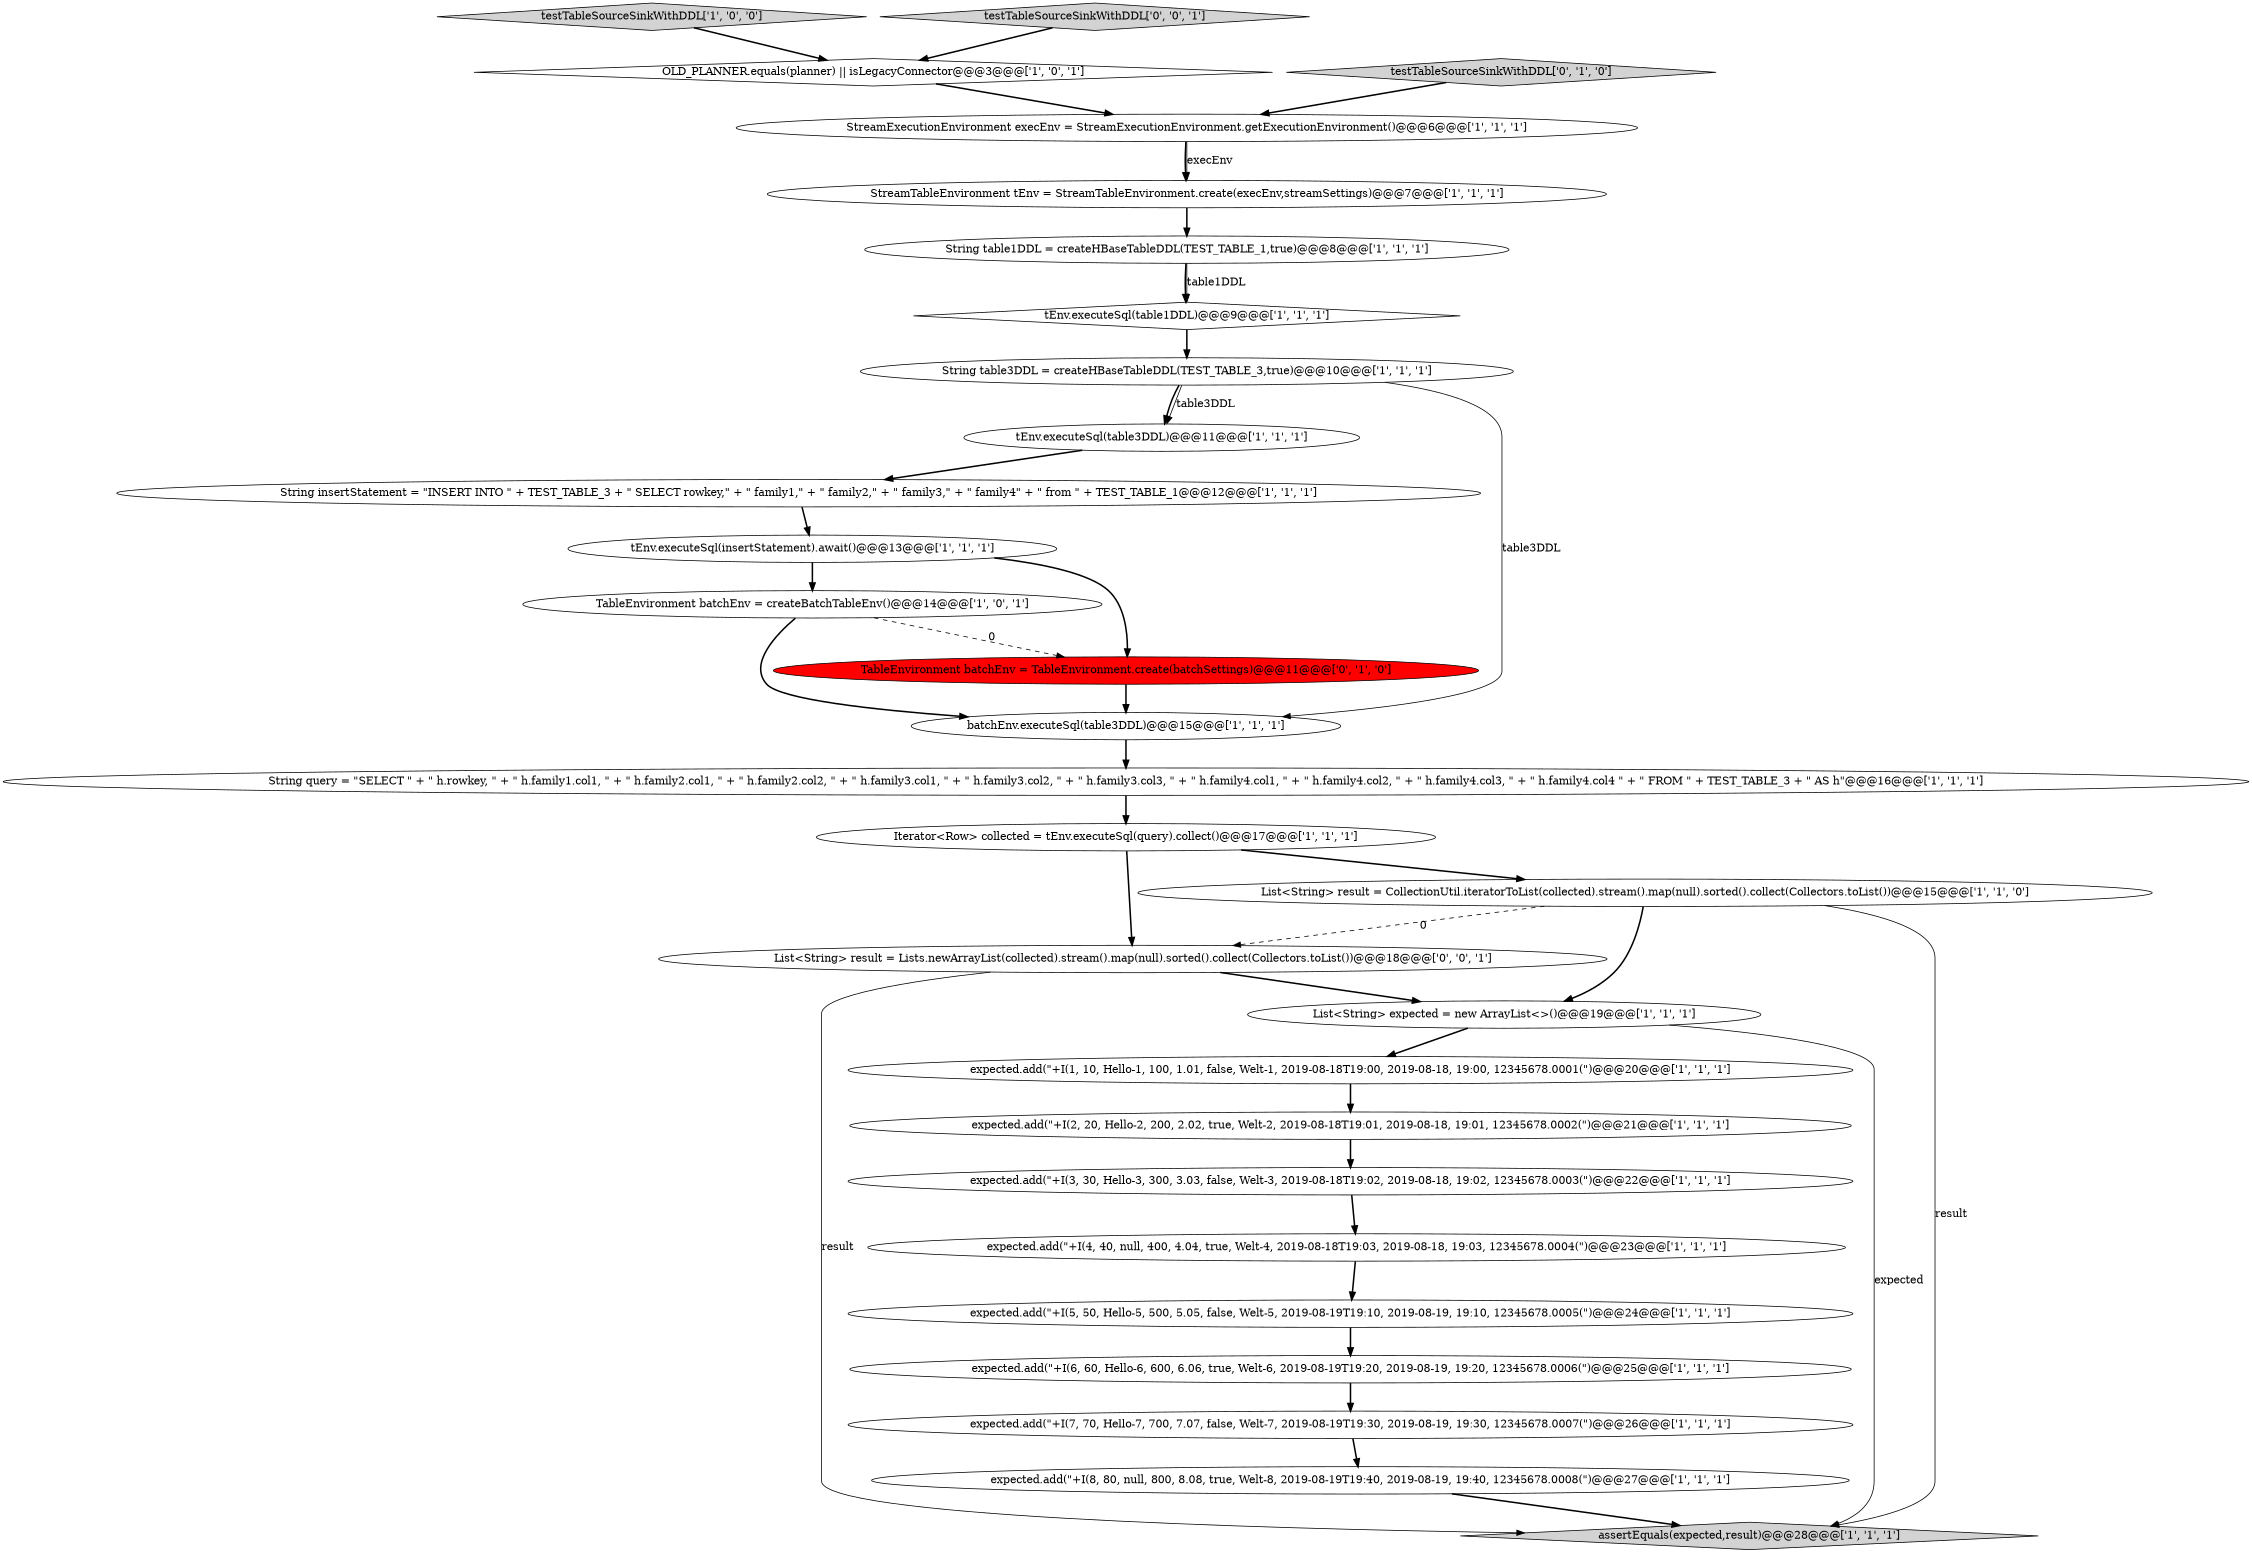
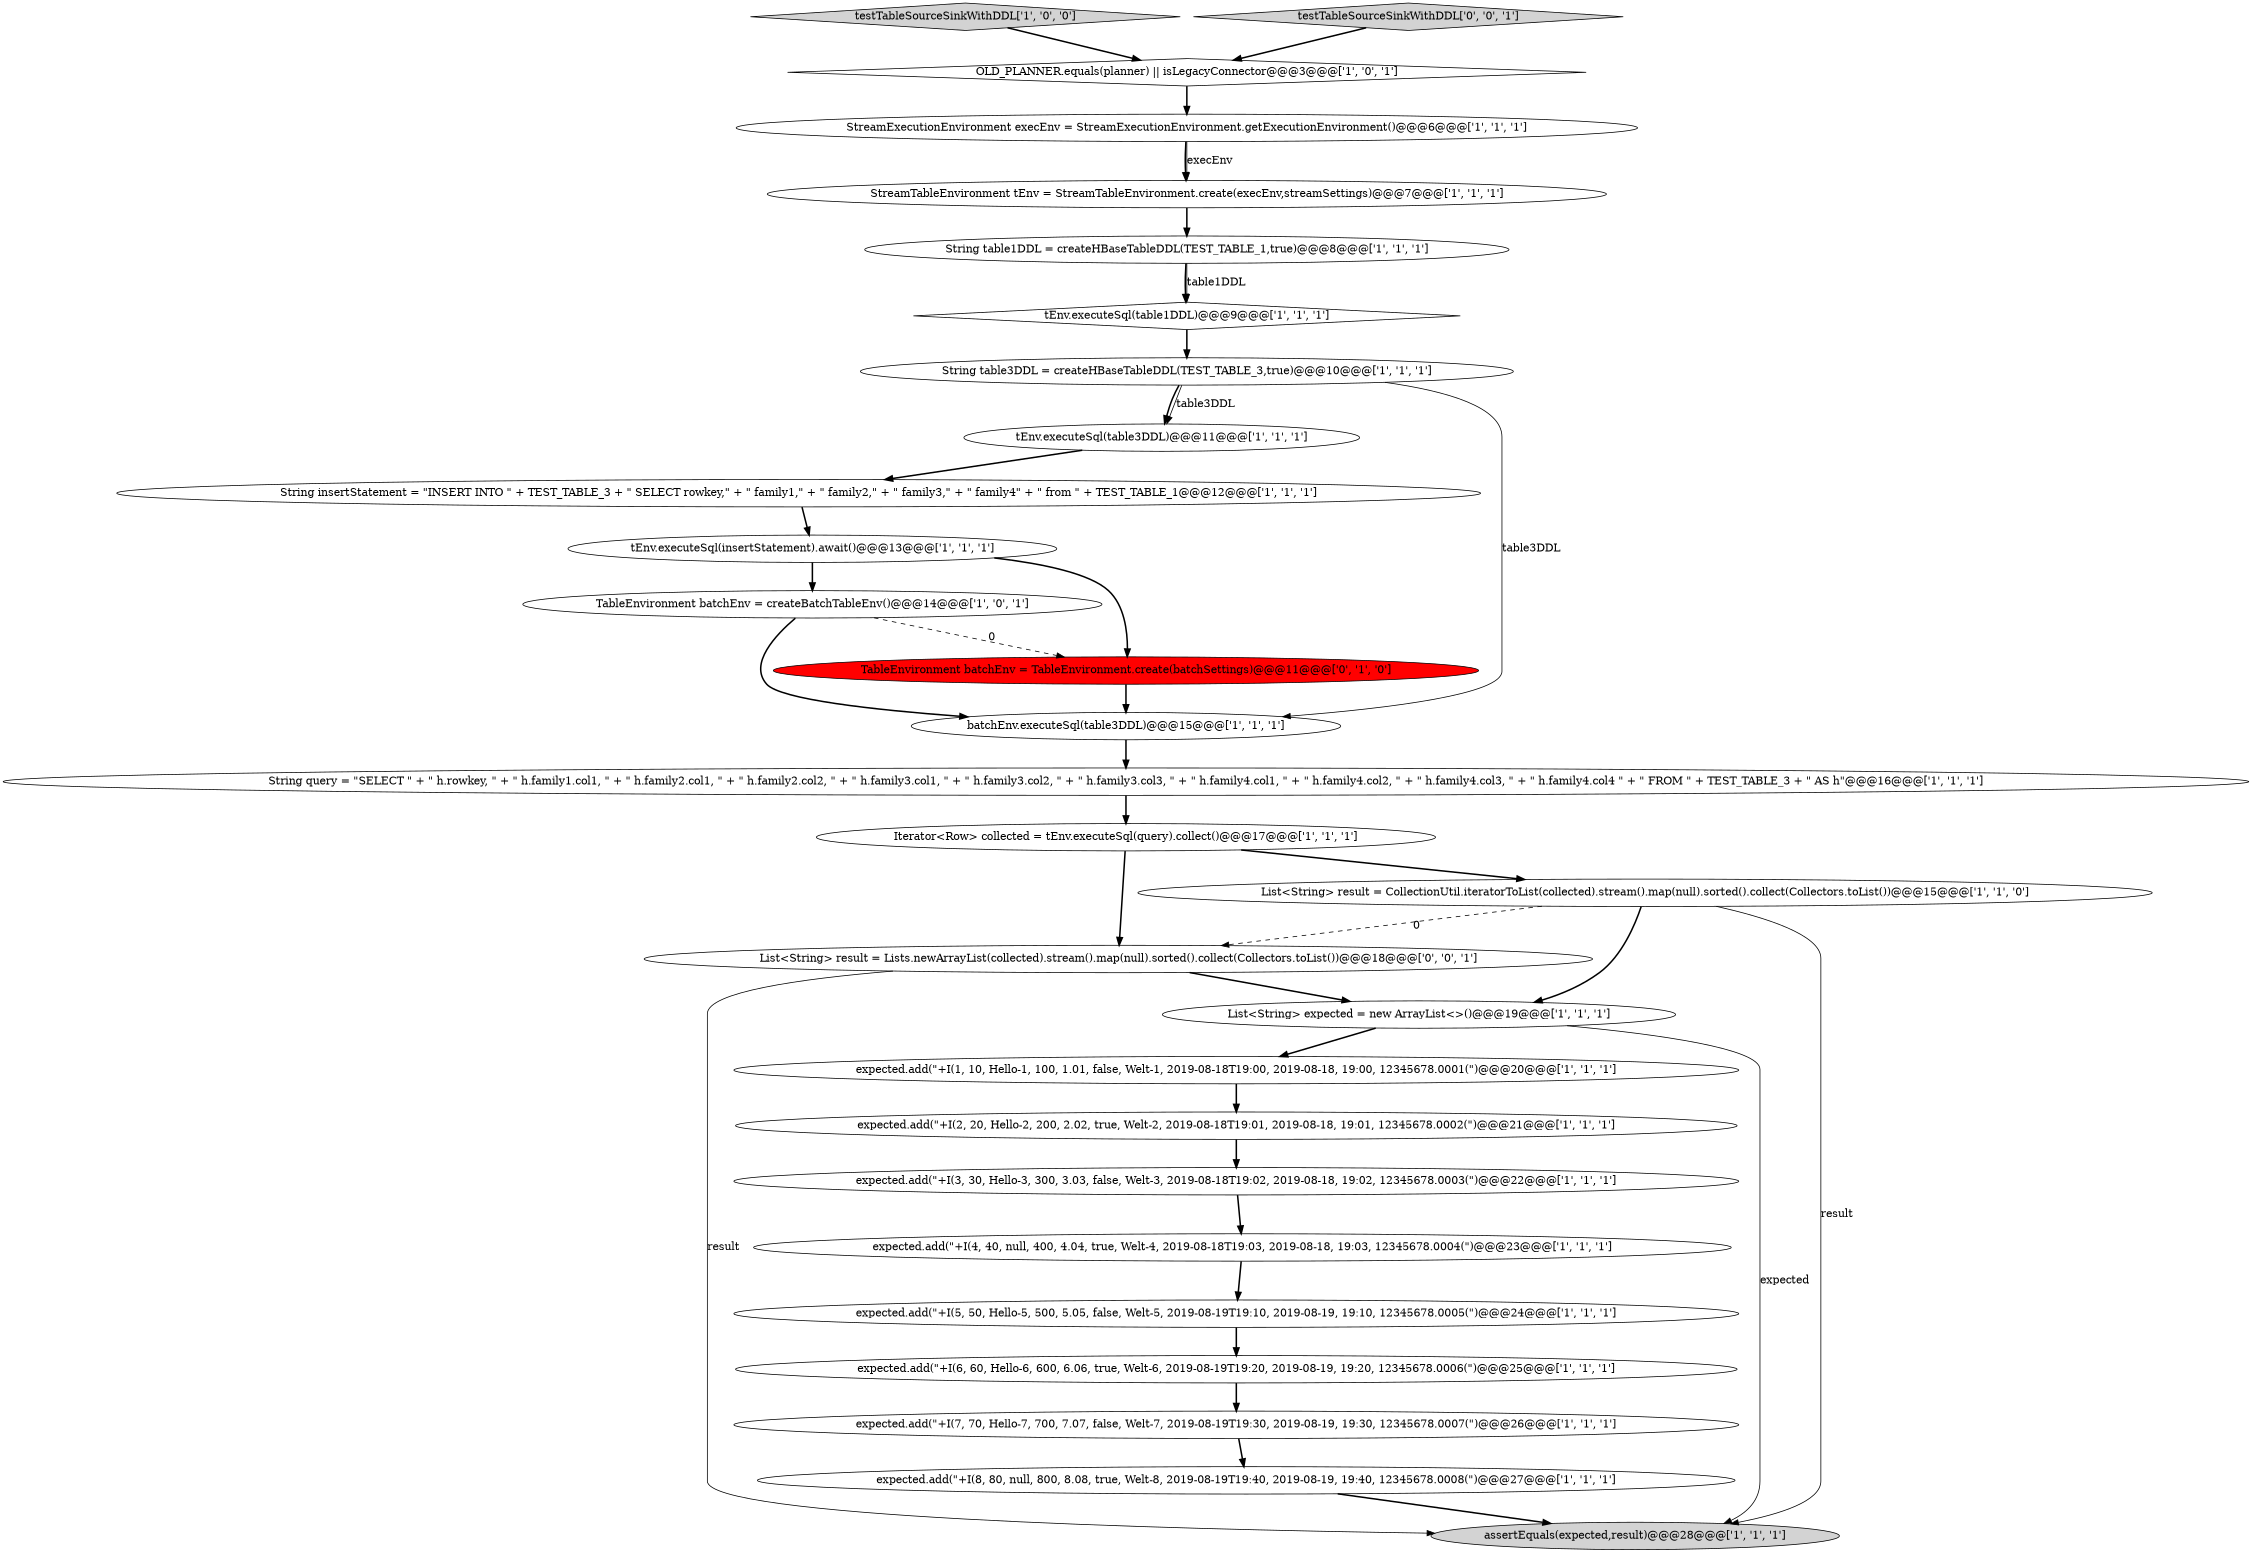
(1501, 72) -> none
(1749, 1536) -> (1635, 1536)
